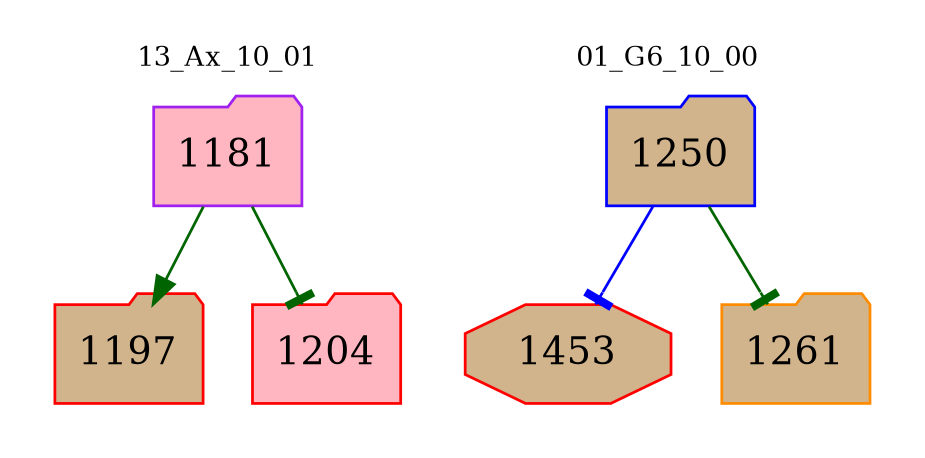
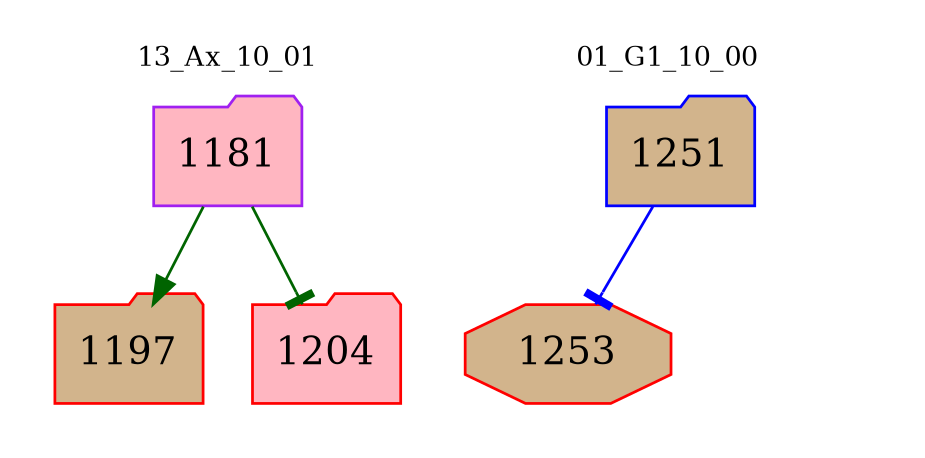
(668, 59) -> (668, 59)
(681, 156) -> (681, 156)
(568, 354) -> (568, 354)
(796, 354) -> none
